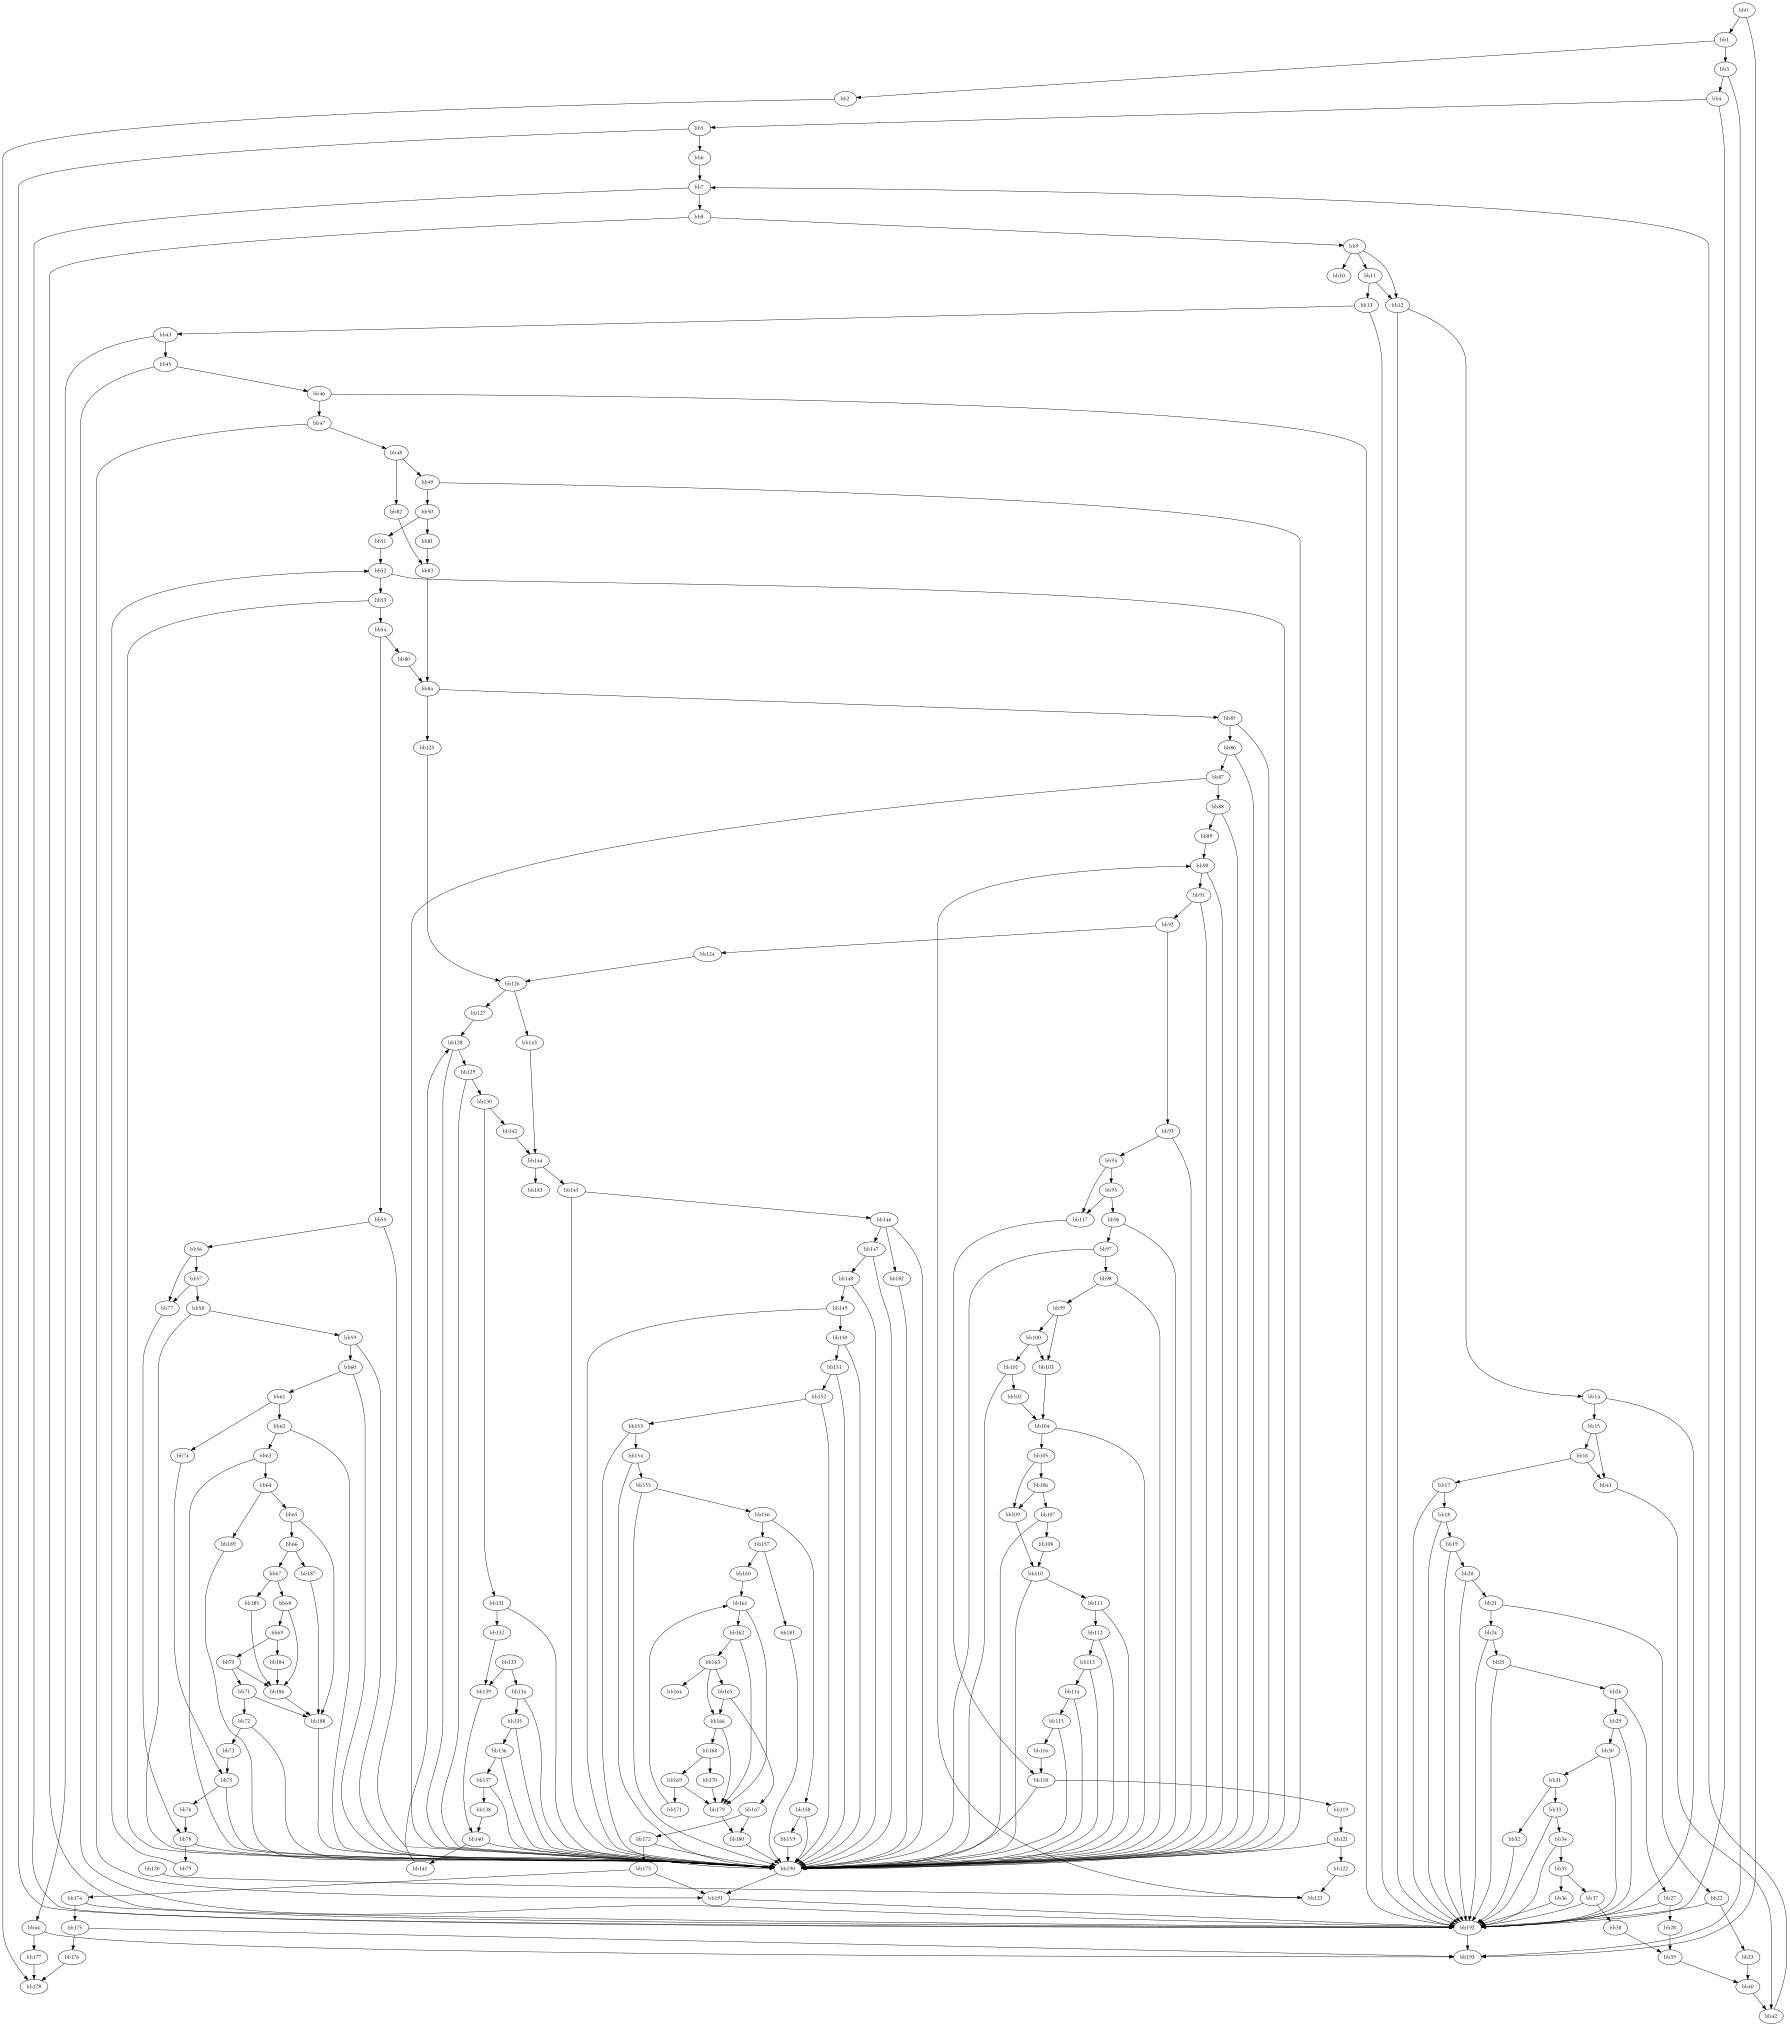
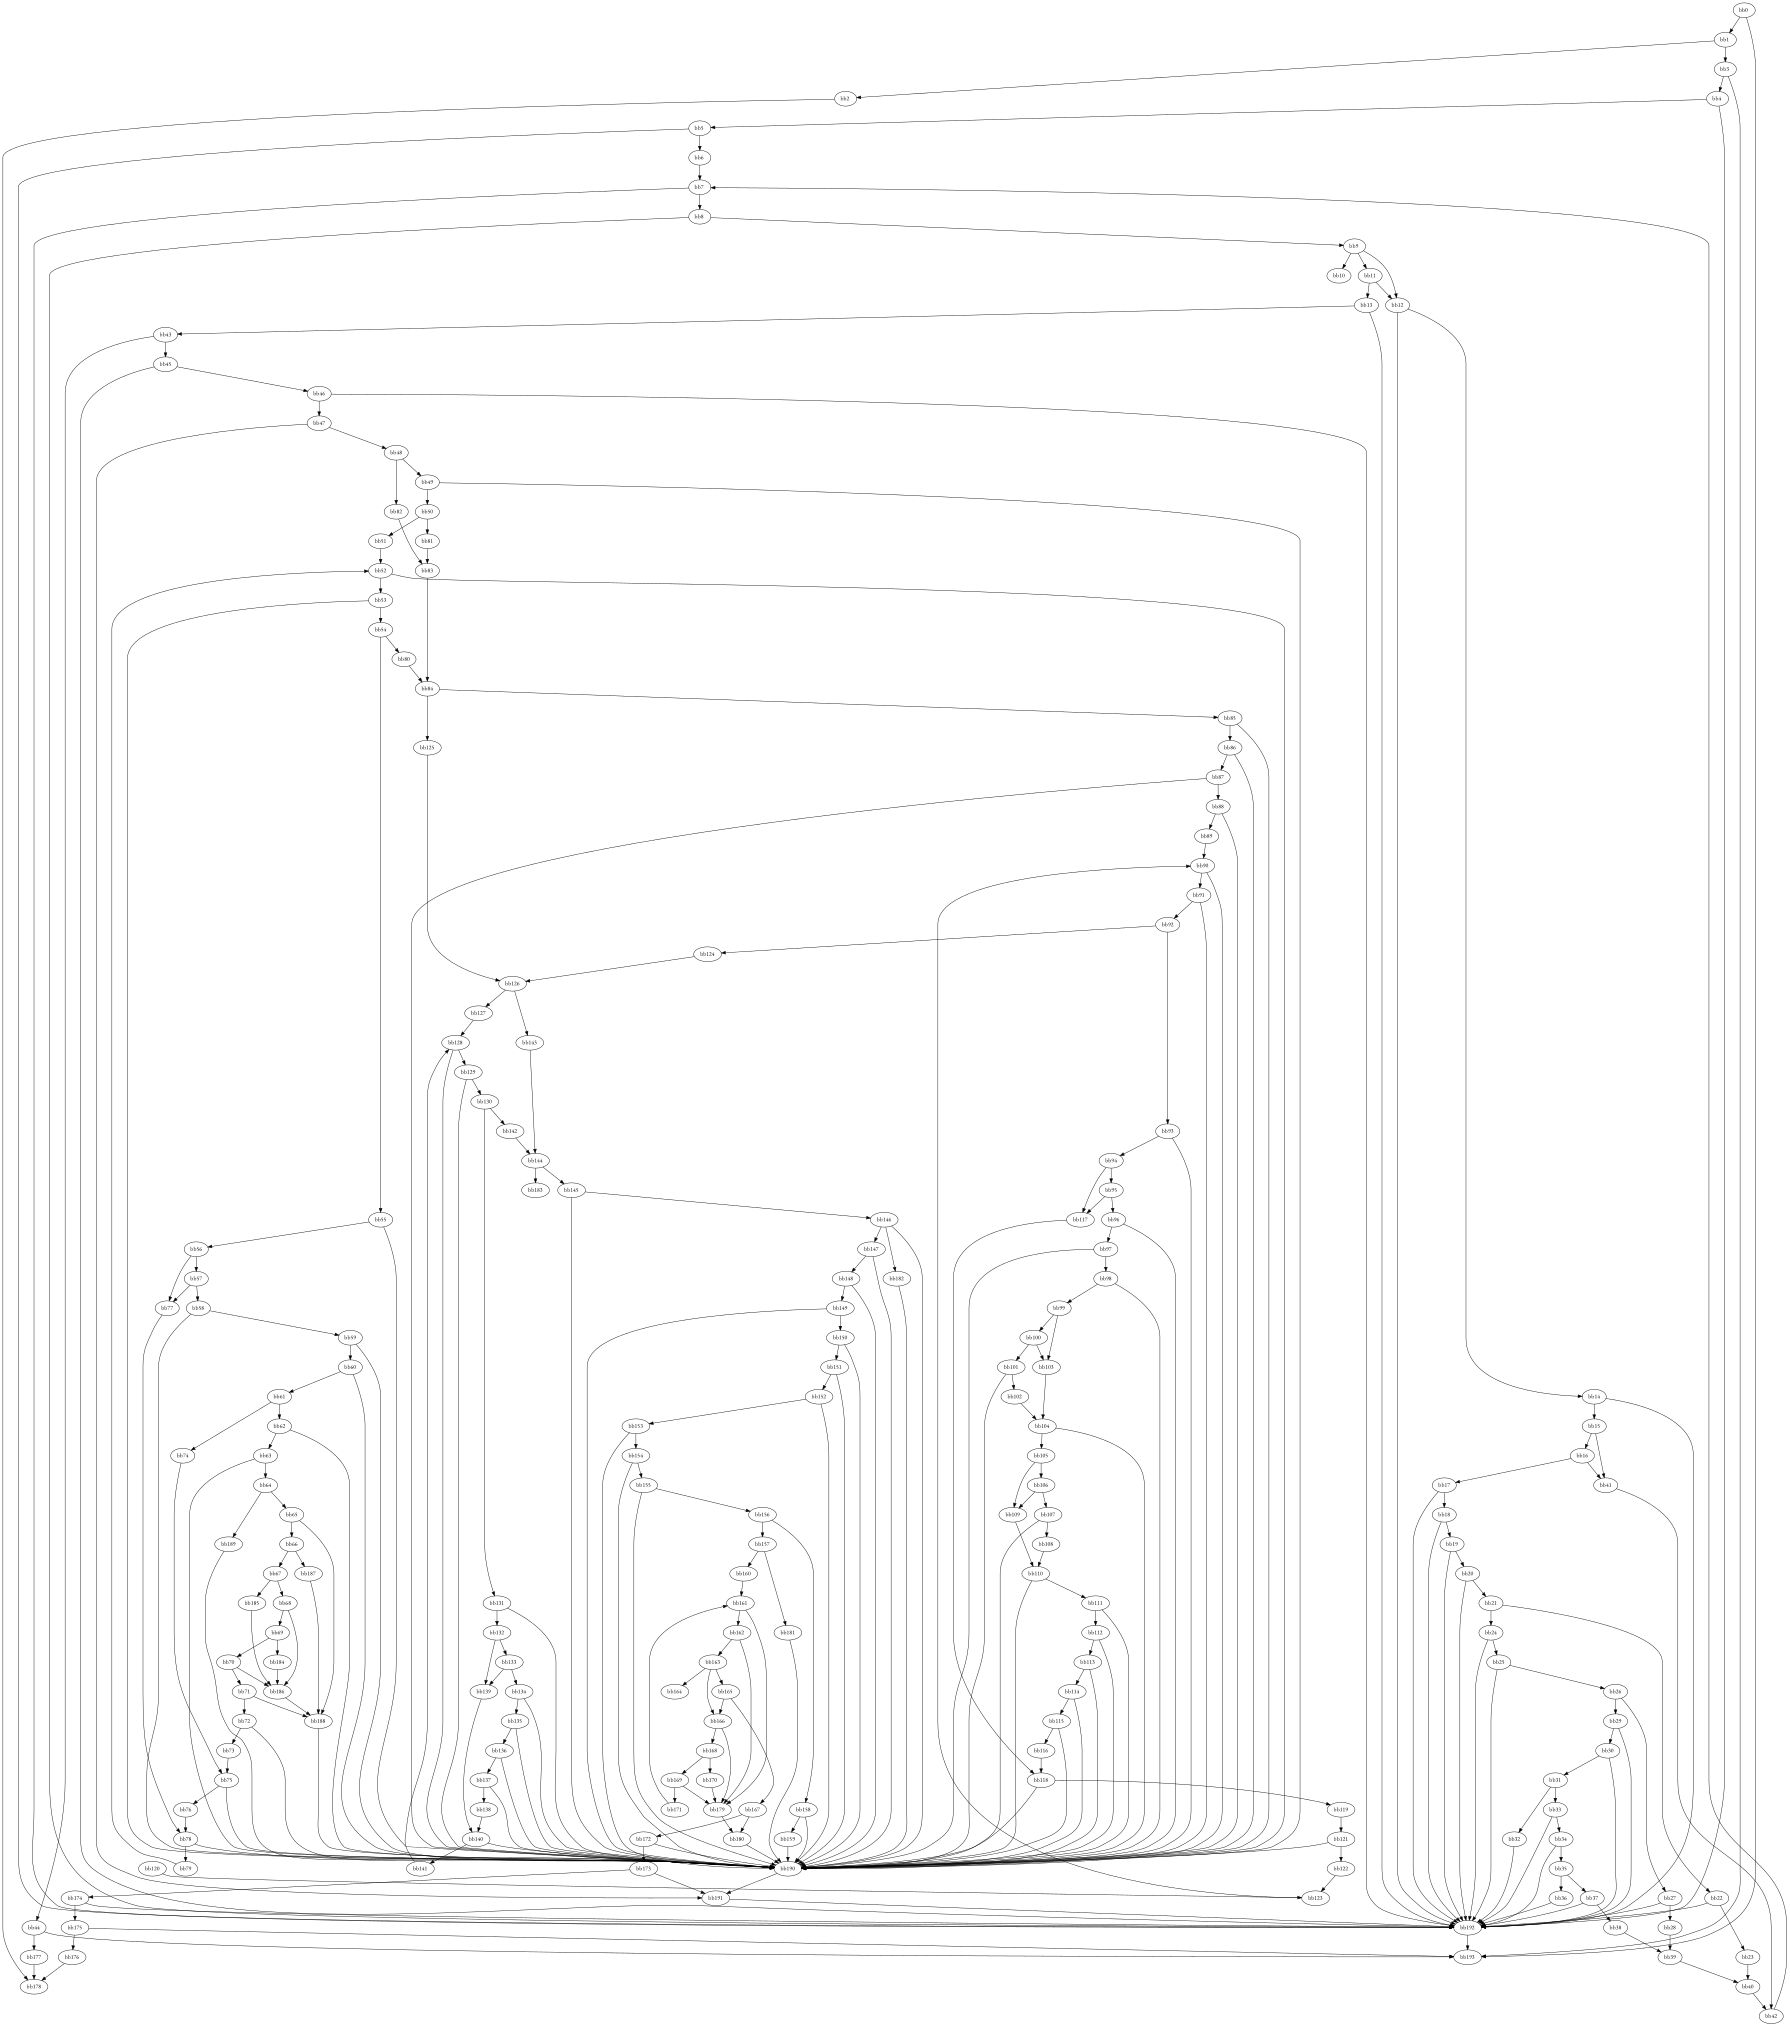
none -> (502, 1646)
